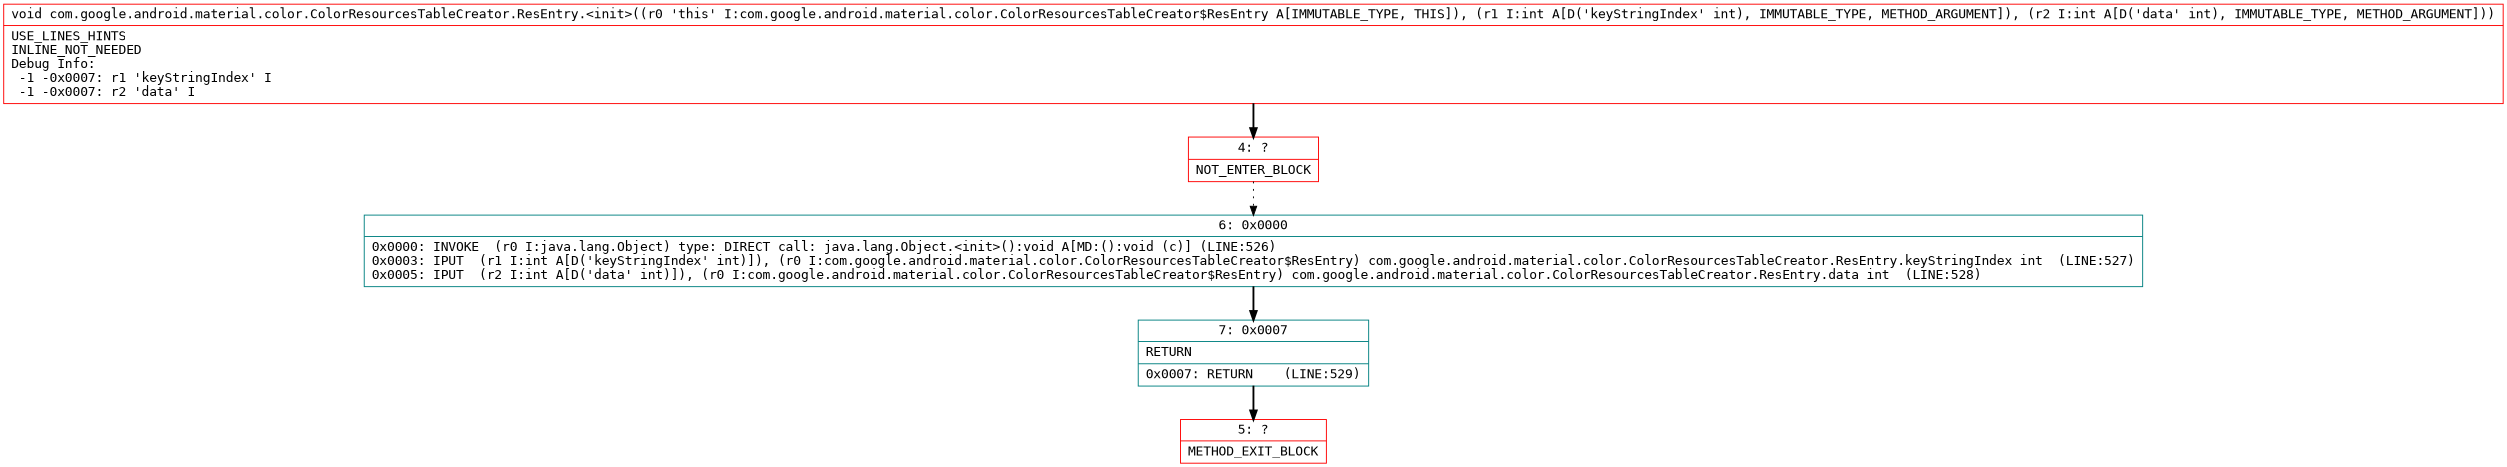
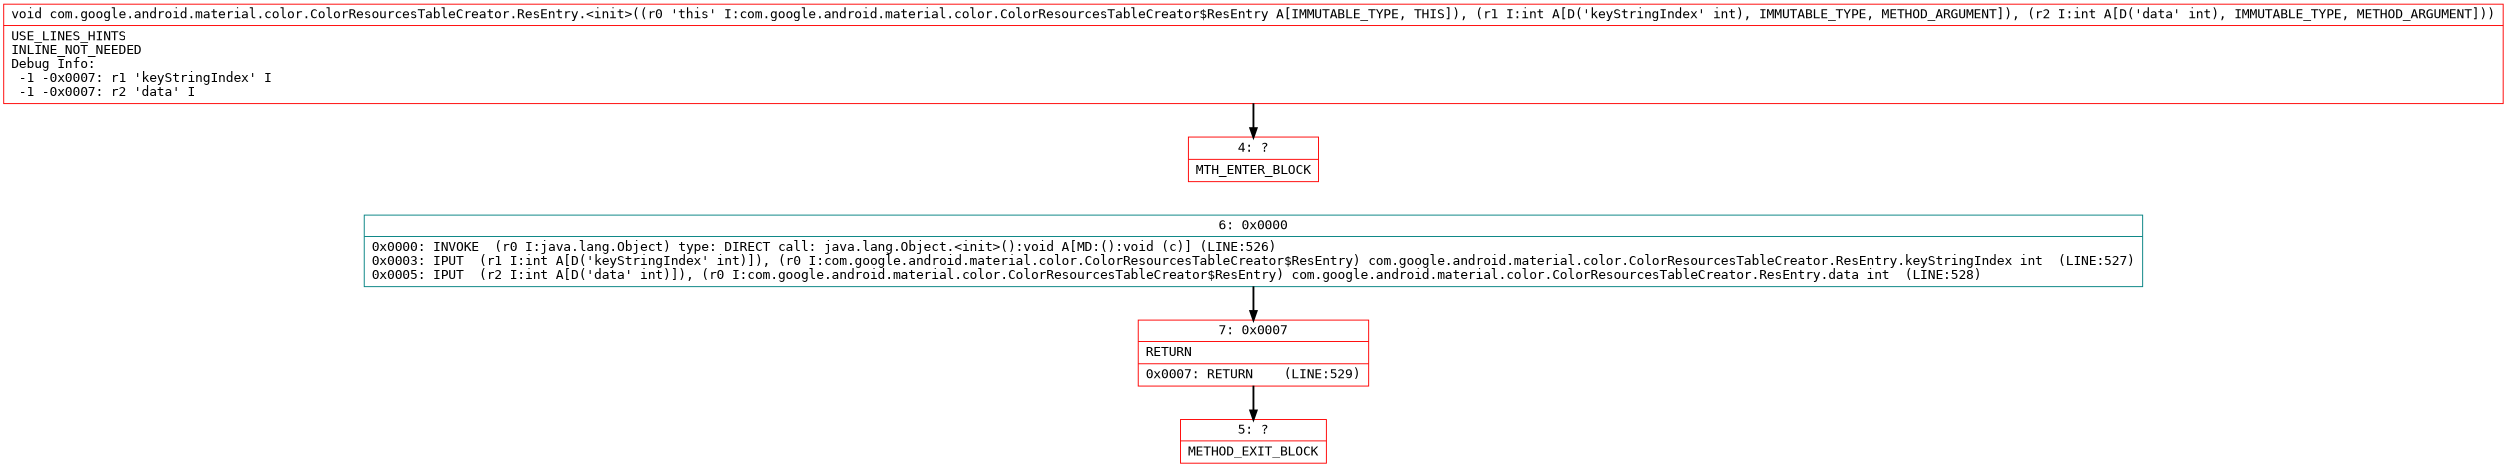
(1253, 170) -> (1253, 170)
(1253, 194) -> none
(1253, 353) -> (1253, 353)
